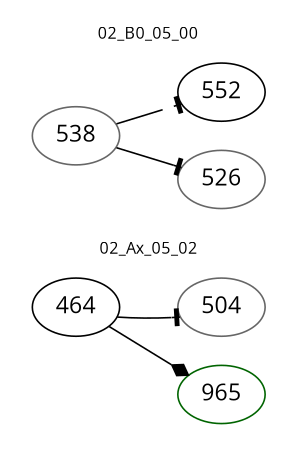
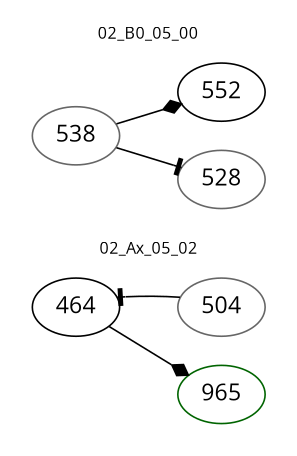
(140, 117) -> (140, 117)
(221, 179) -> (221, 179)
(144, 318) -> (153, 296)
